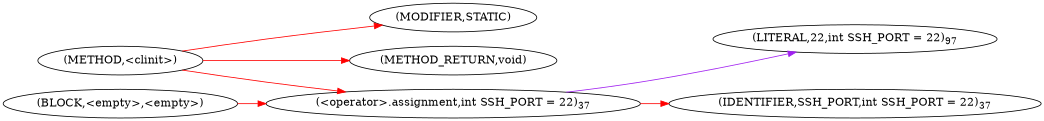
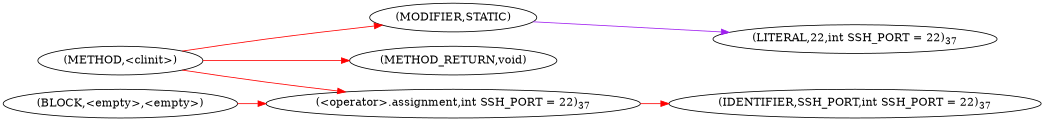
(951, 38) -> (951, 38)
(678, 76) -> (627, 27)
